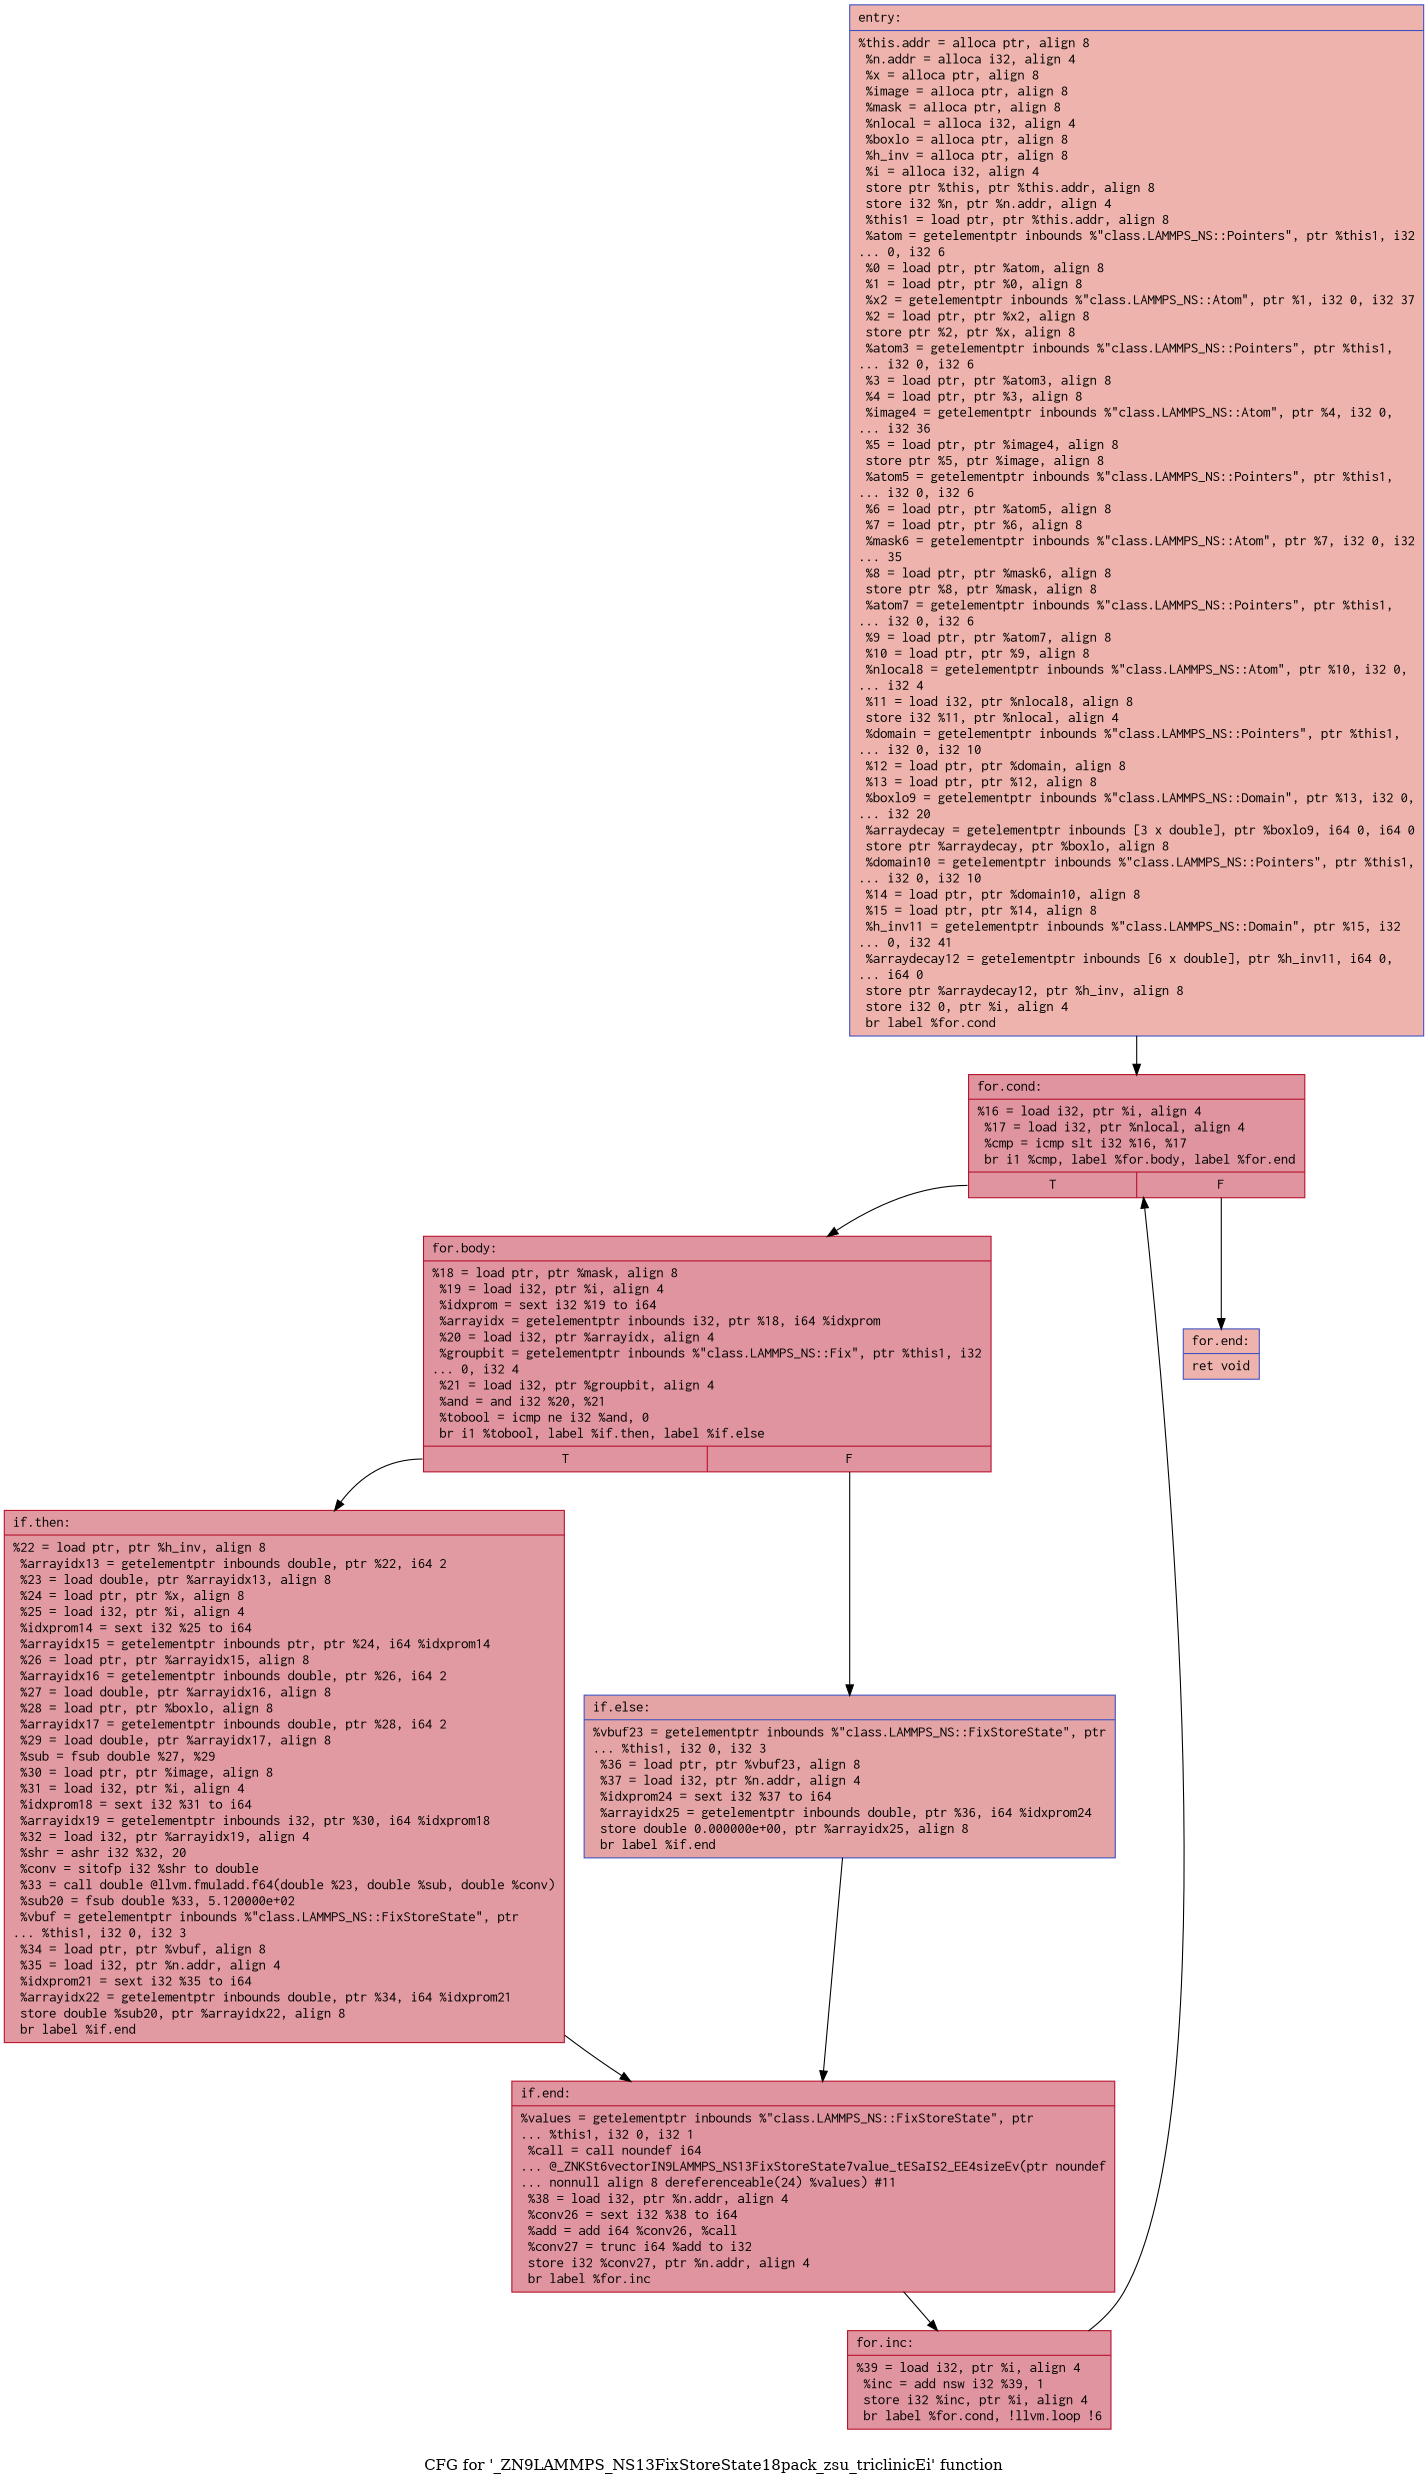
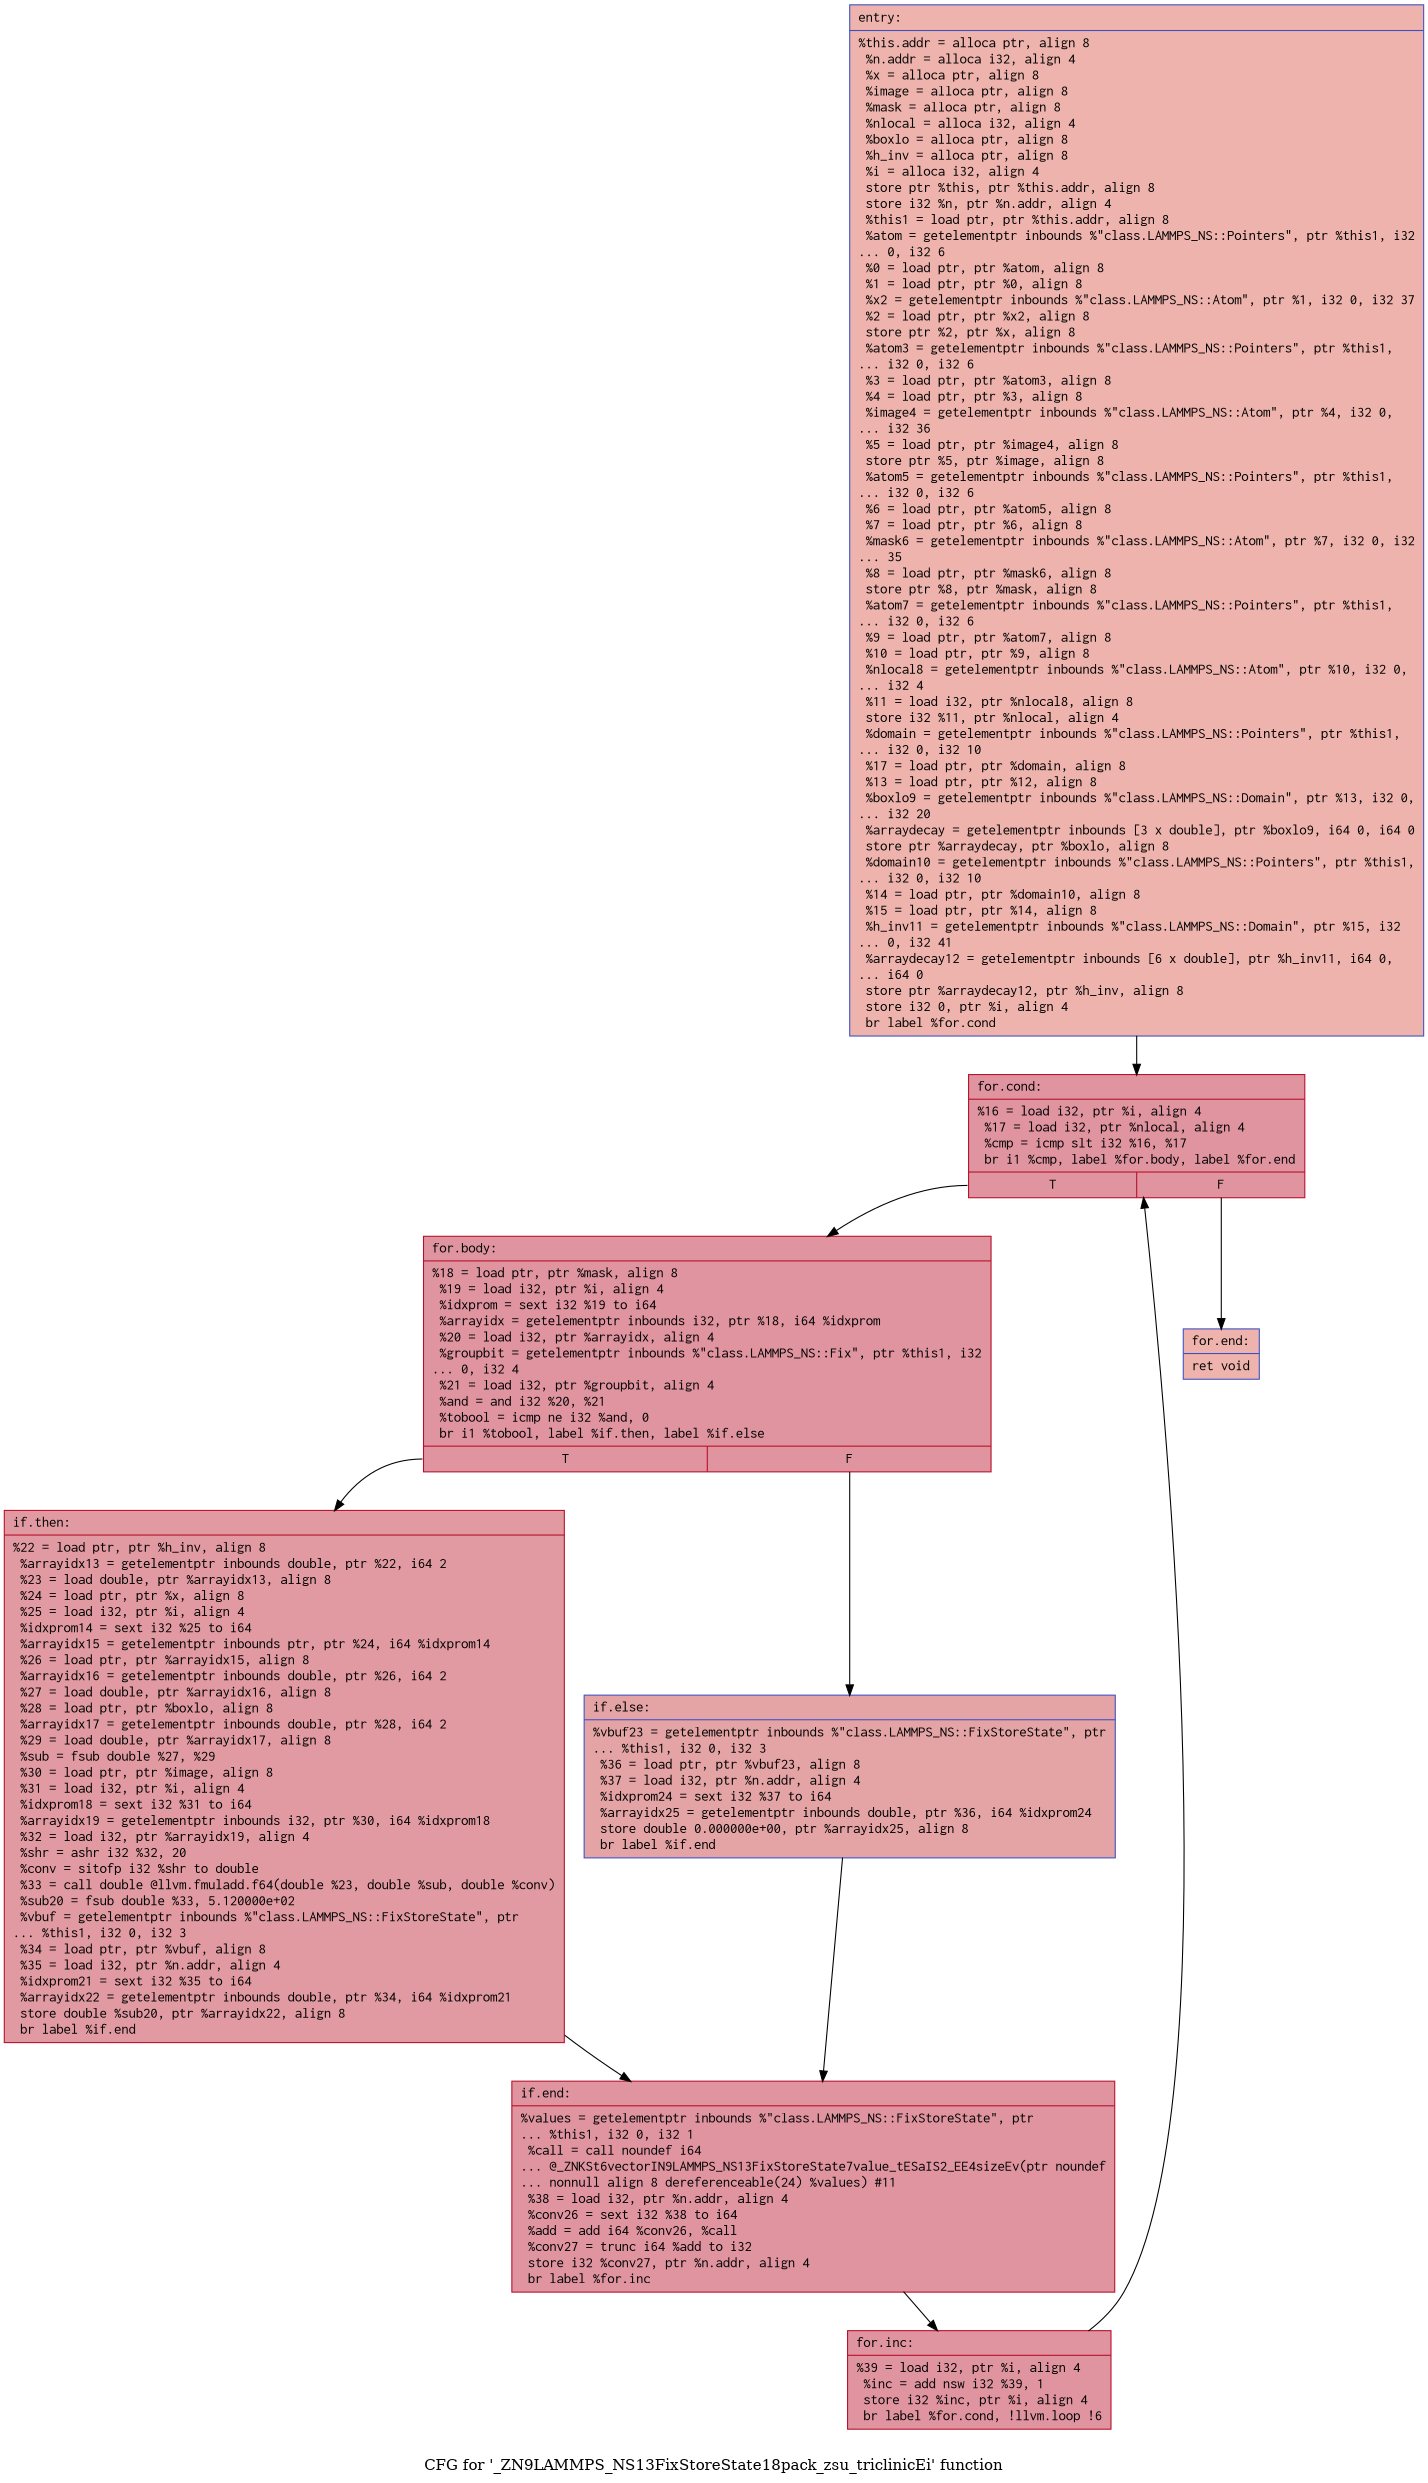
(992, 766) -> (992, 766)
